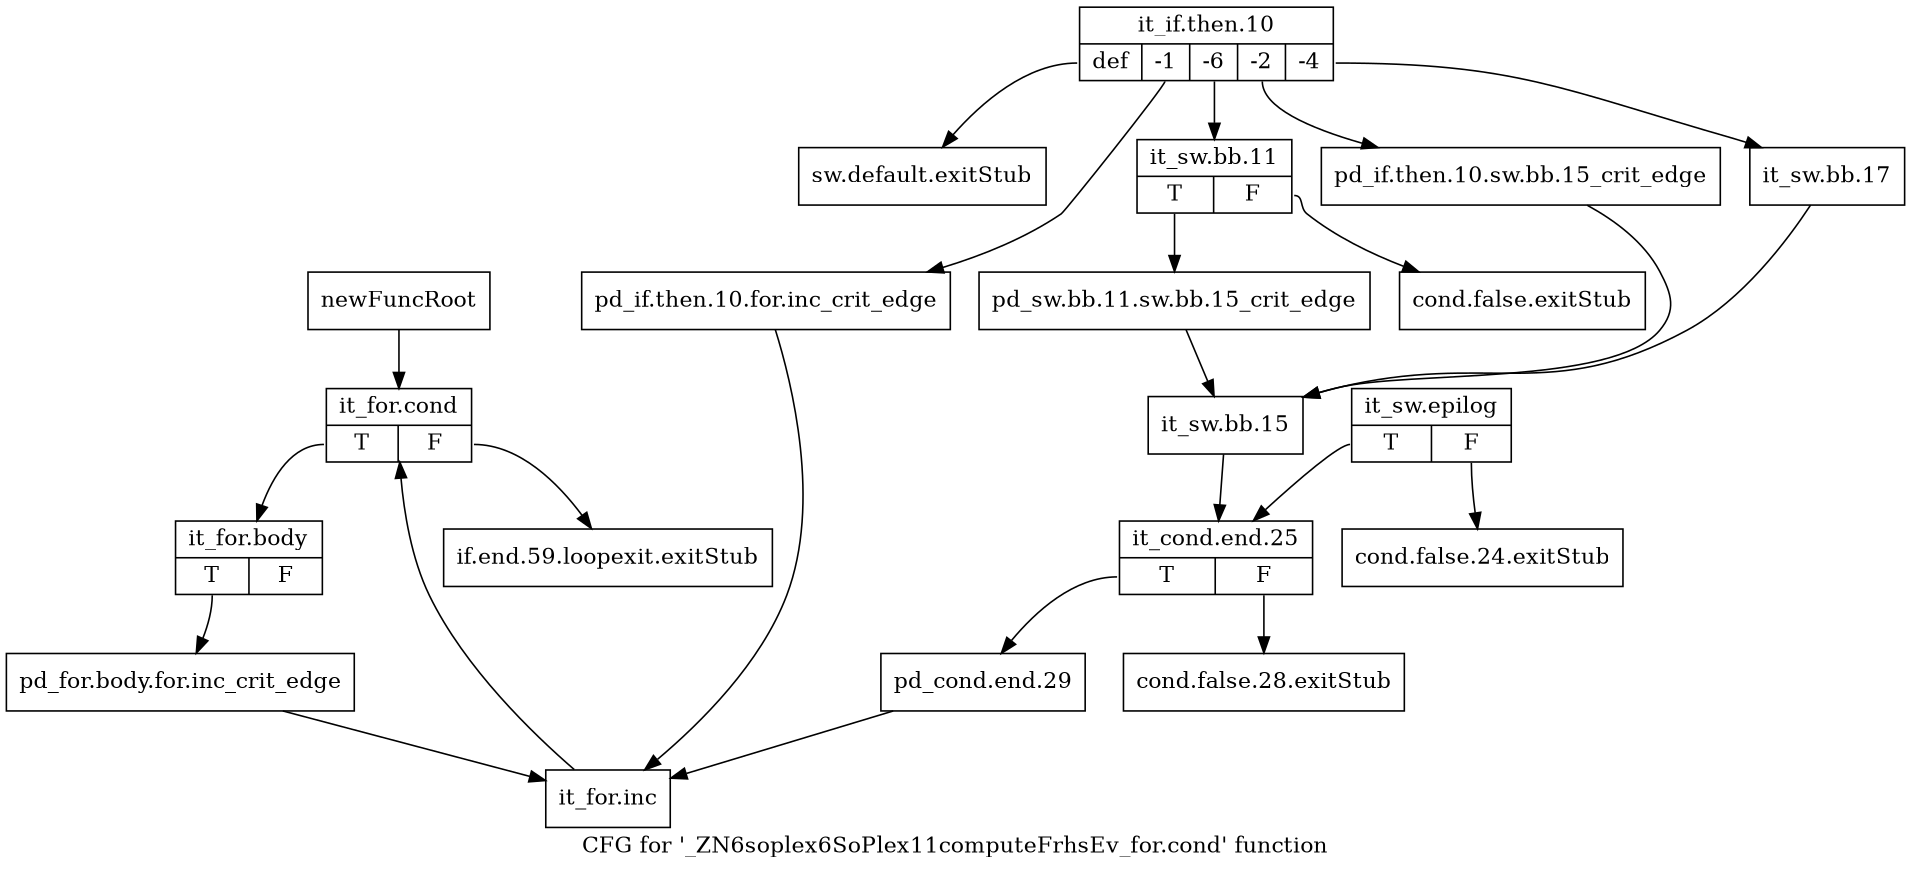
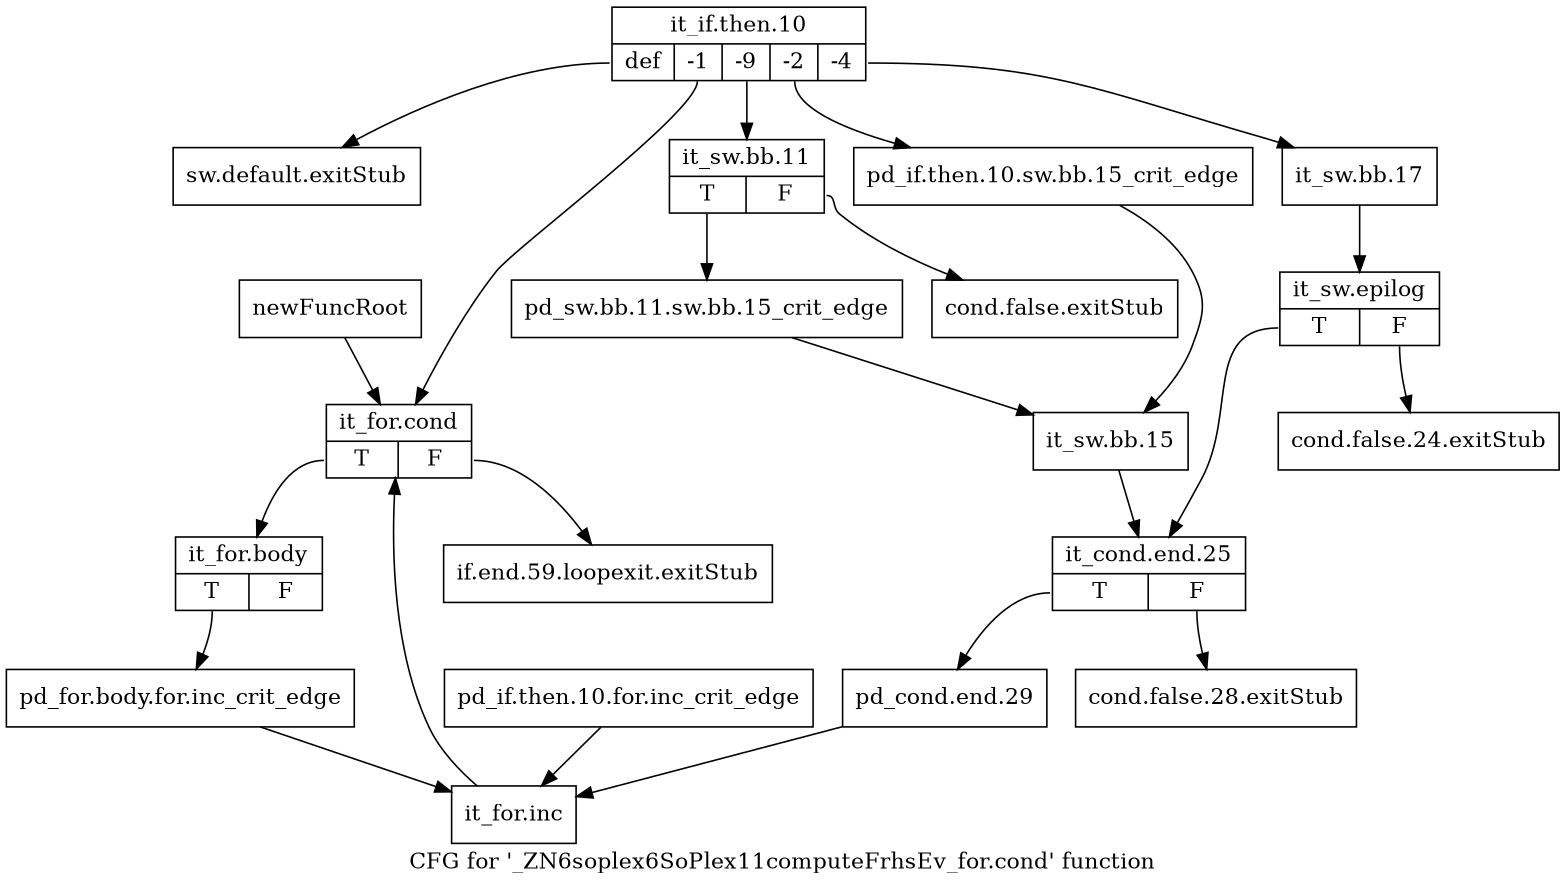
(1214, 61) -> (746, 61)
(1074, 199) -> (548, 225)
(1659, 343) -> (1360, 231)
